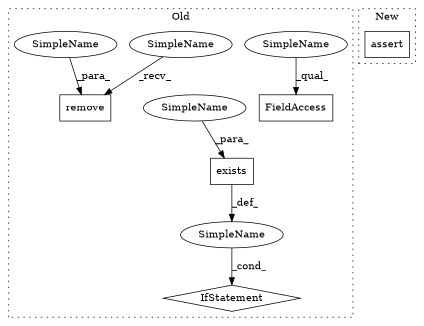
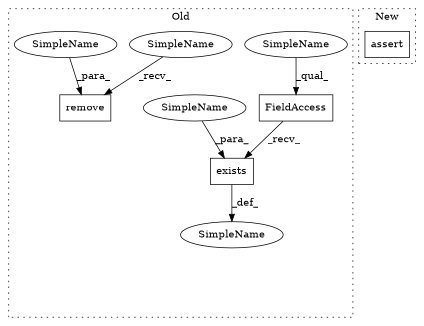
none -> (267, 137)
(232, 298) -> none
